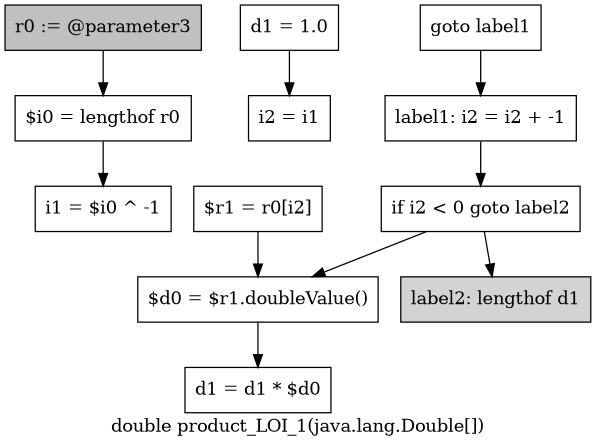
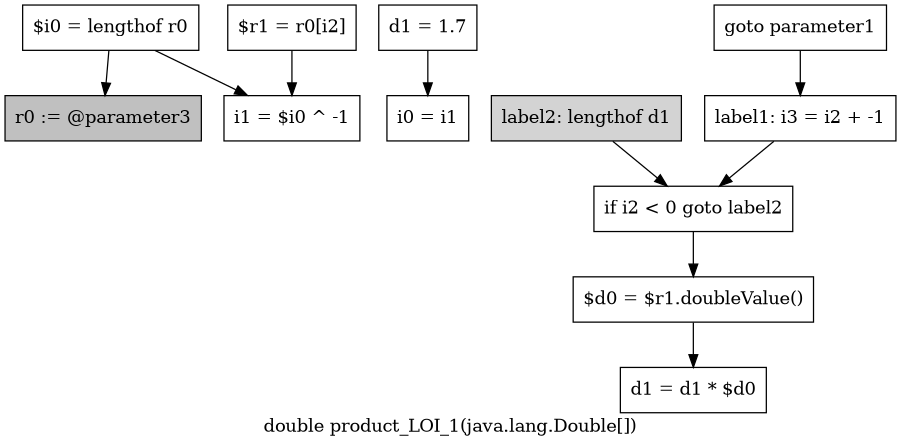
(289, 28) -> (428, 28)
(481, 28) -> (800, 28)
(103, 67) -> (107, 67)
(289, 118) -> (428, 118)
(481, 118) -> (800, 118)
(258, 248) -> (292, 67)
(487, 248) -> (635, 160)
